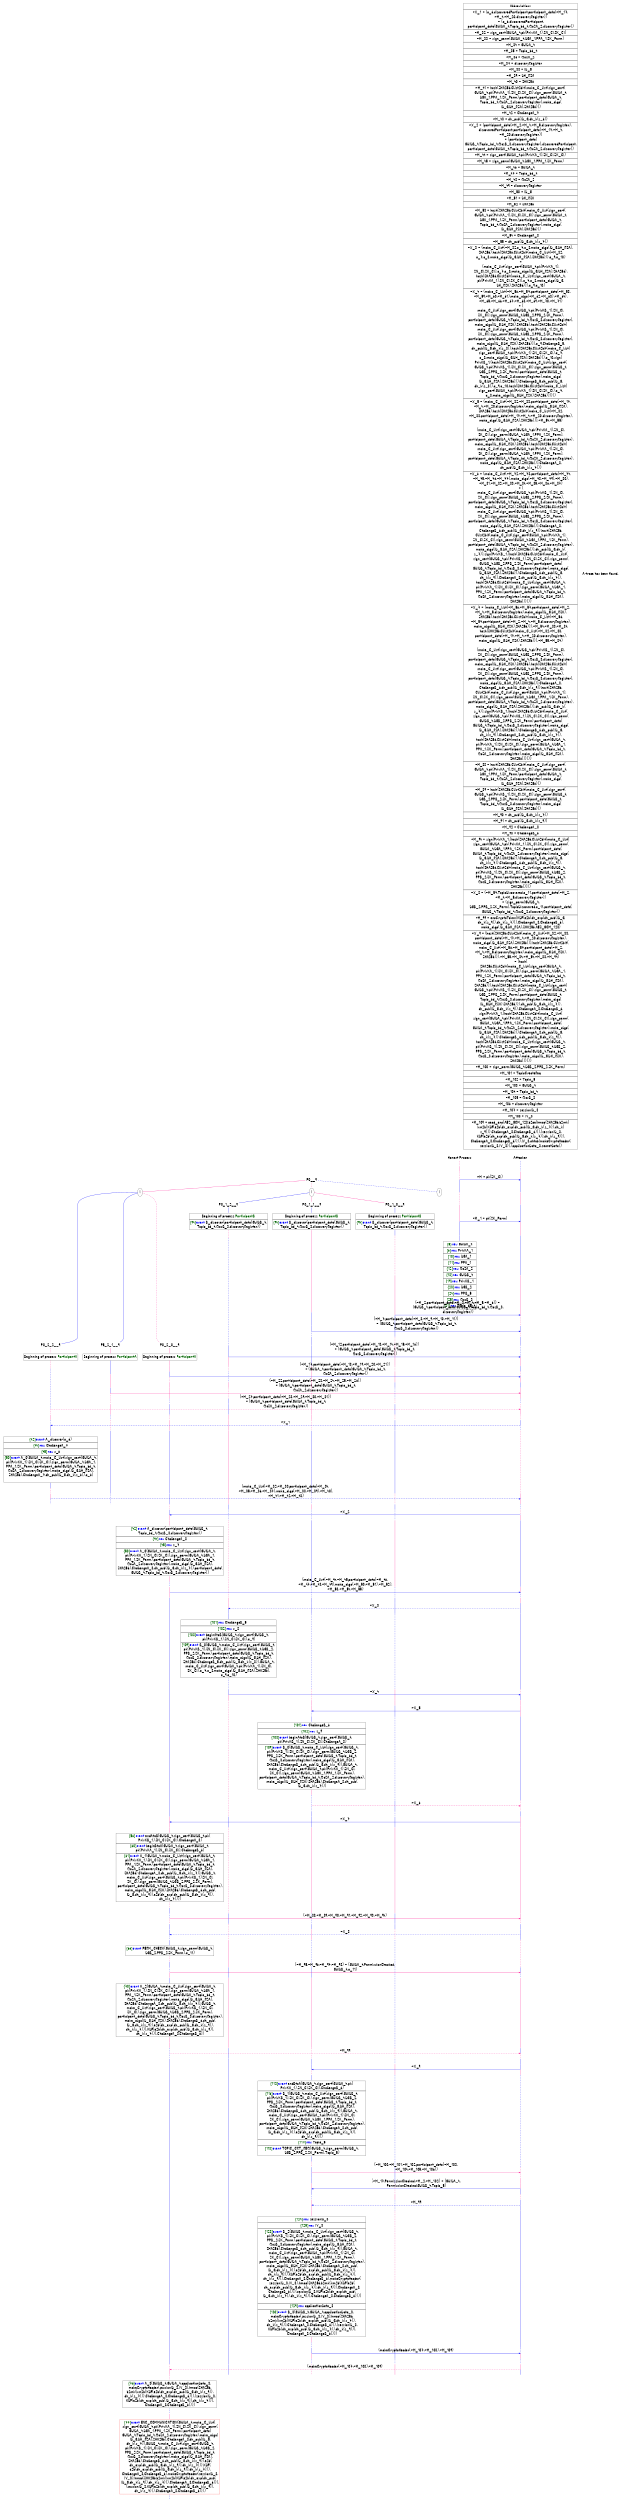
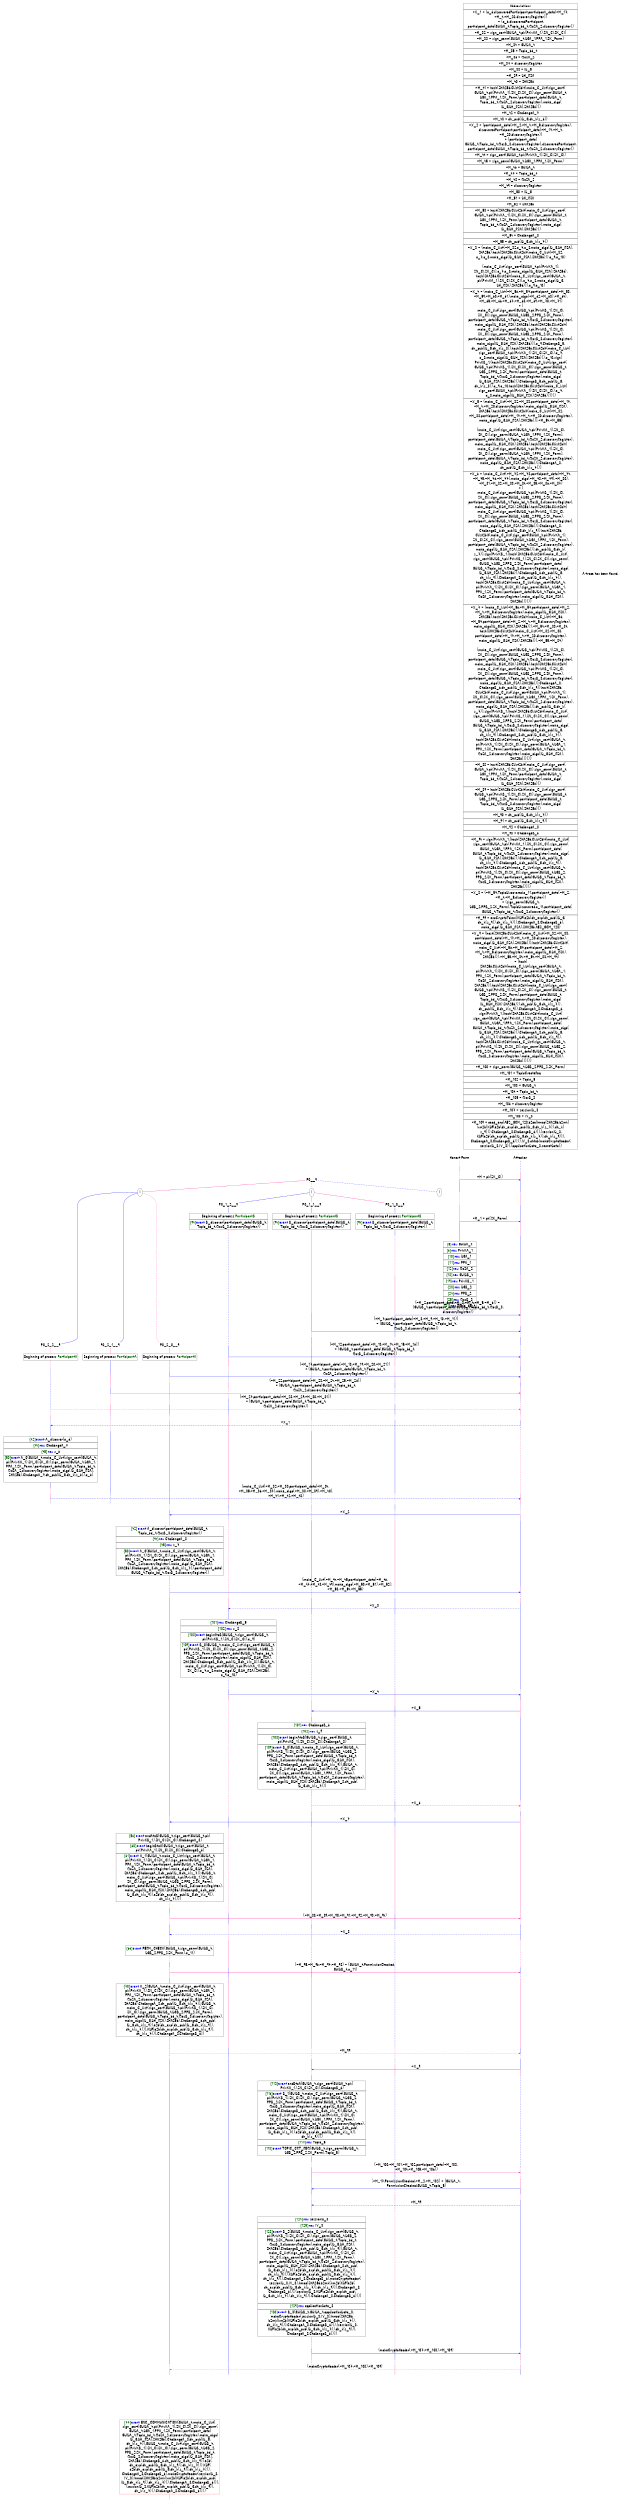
(460, 1158) -> (460, 1158)
(466, 1293) -> (466, 1293)
(110, 1345) -> (110, 1345)
(170, 2394) -> none
